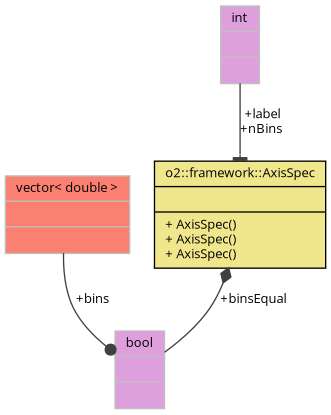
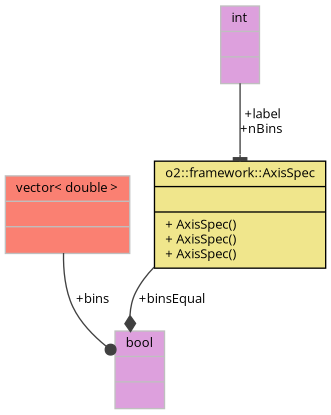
(199, 322) -> (137, 289)
